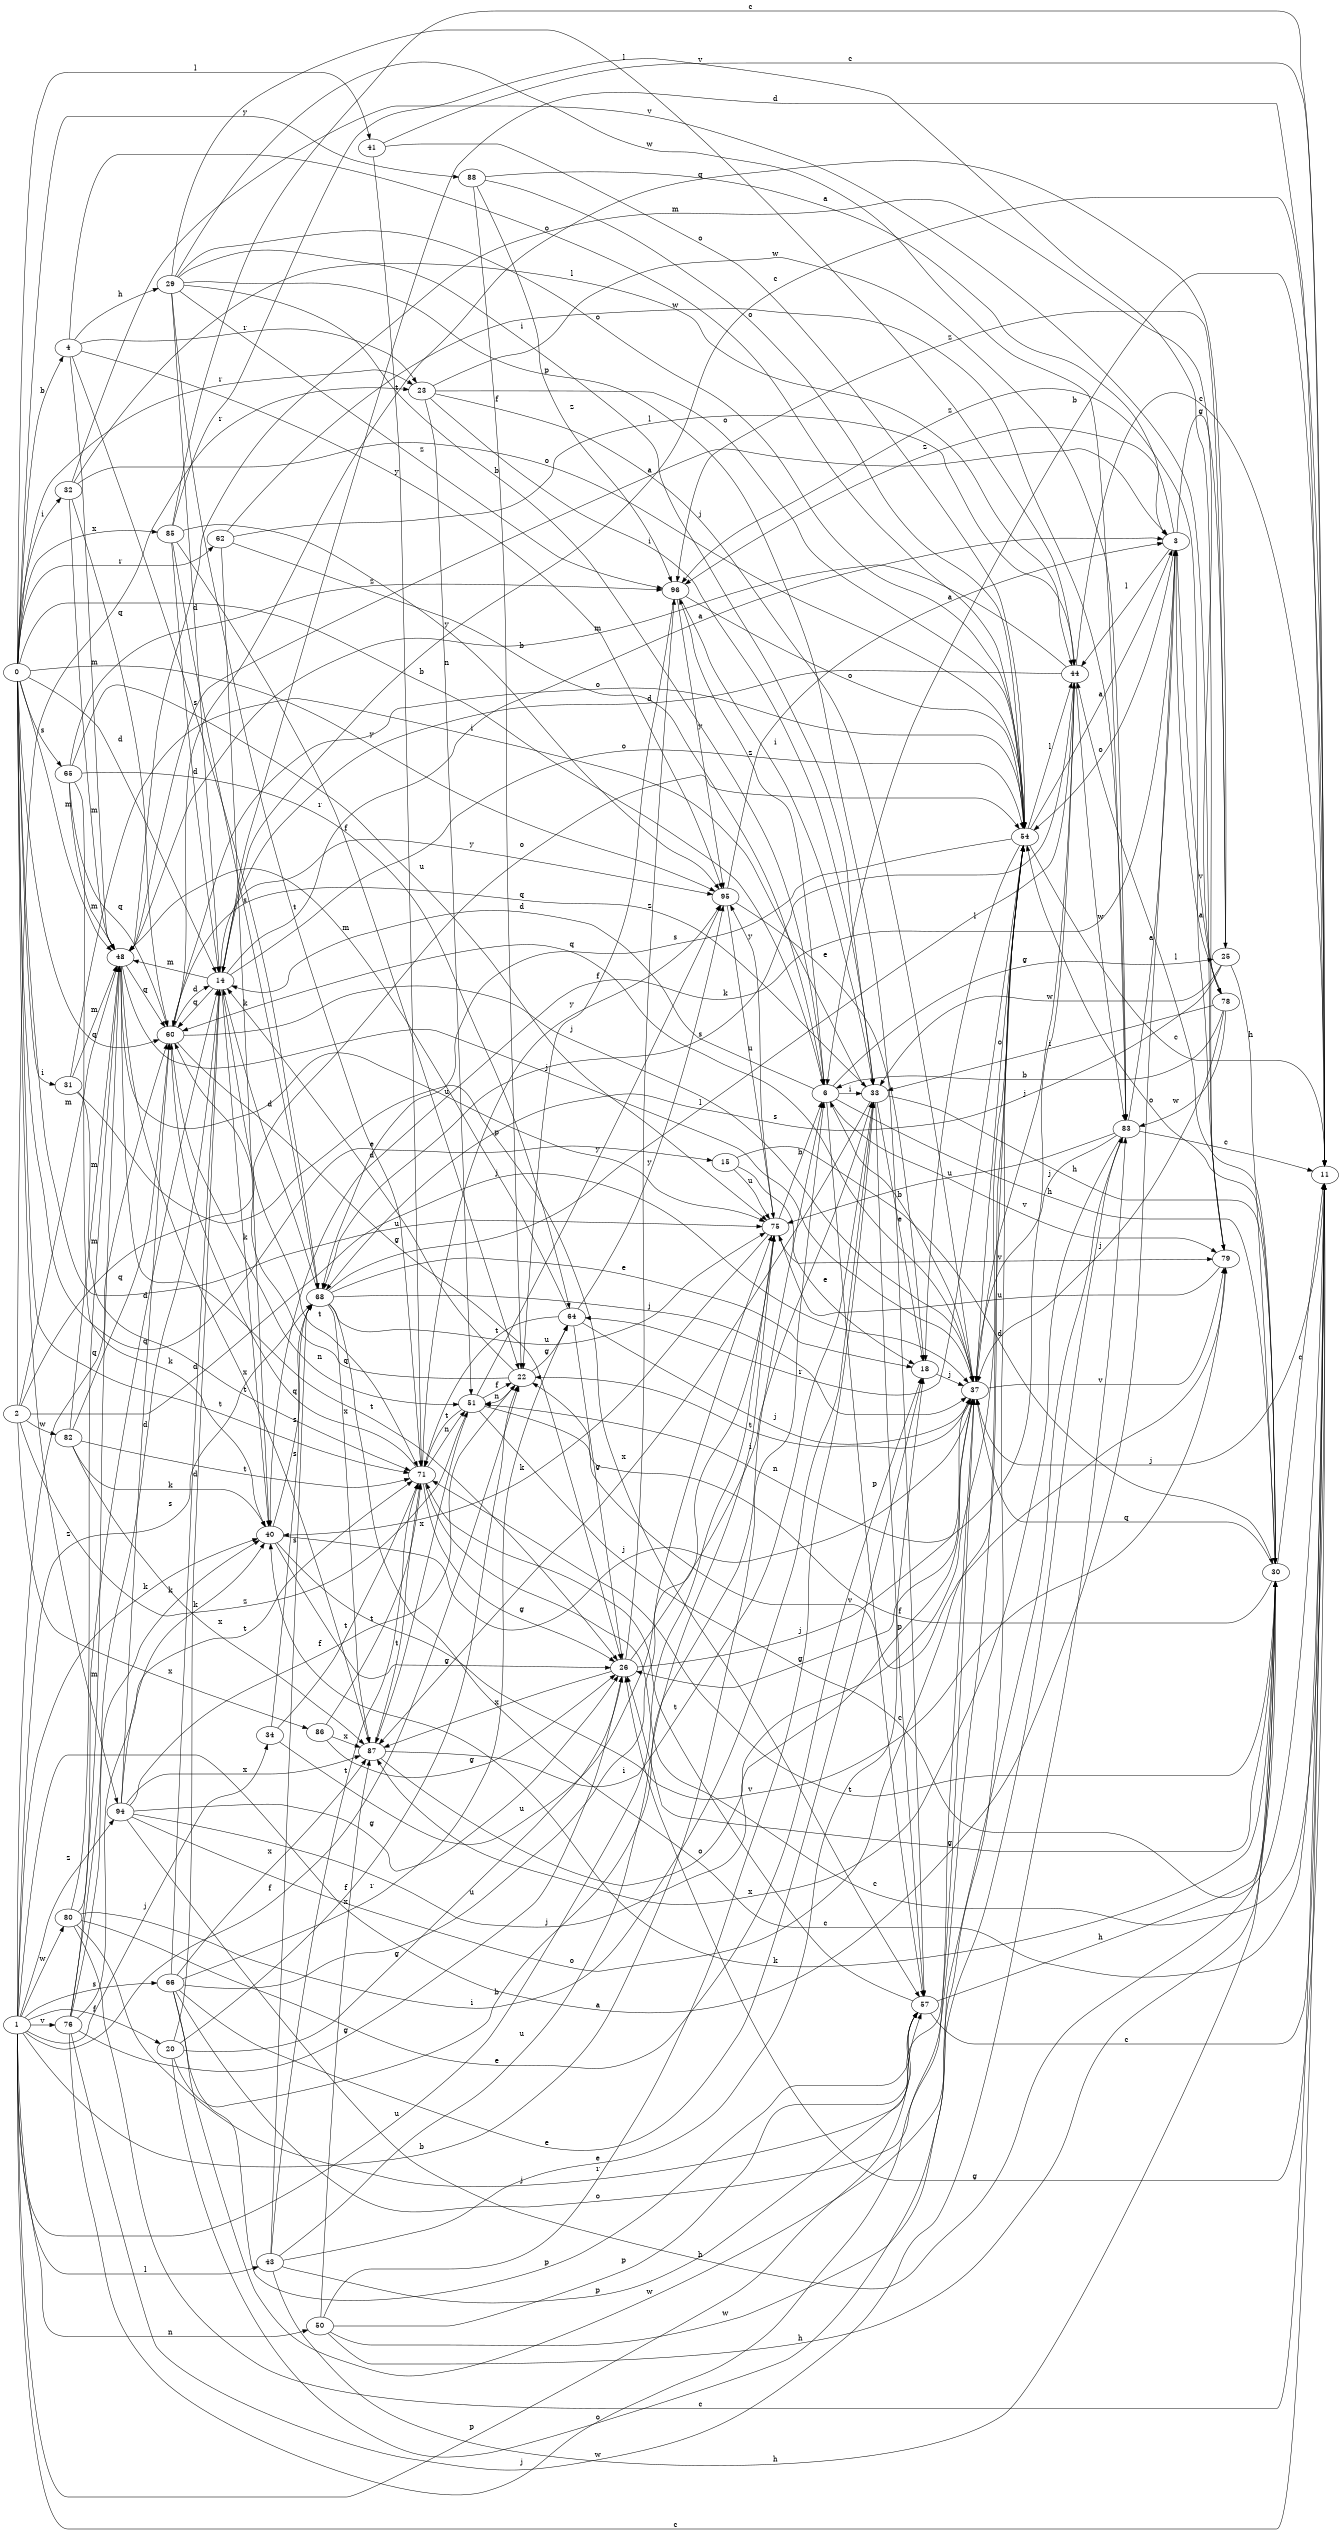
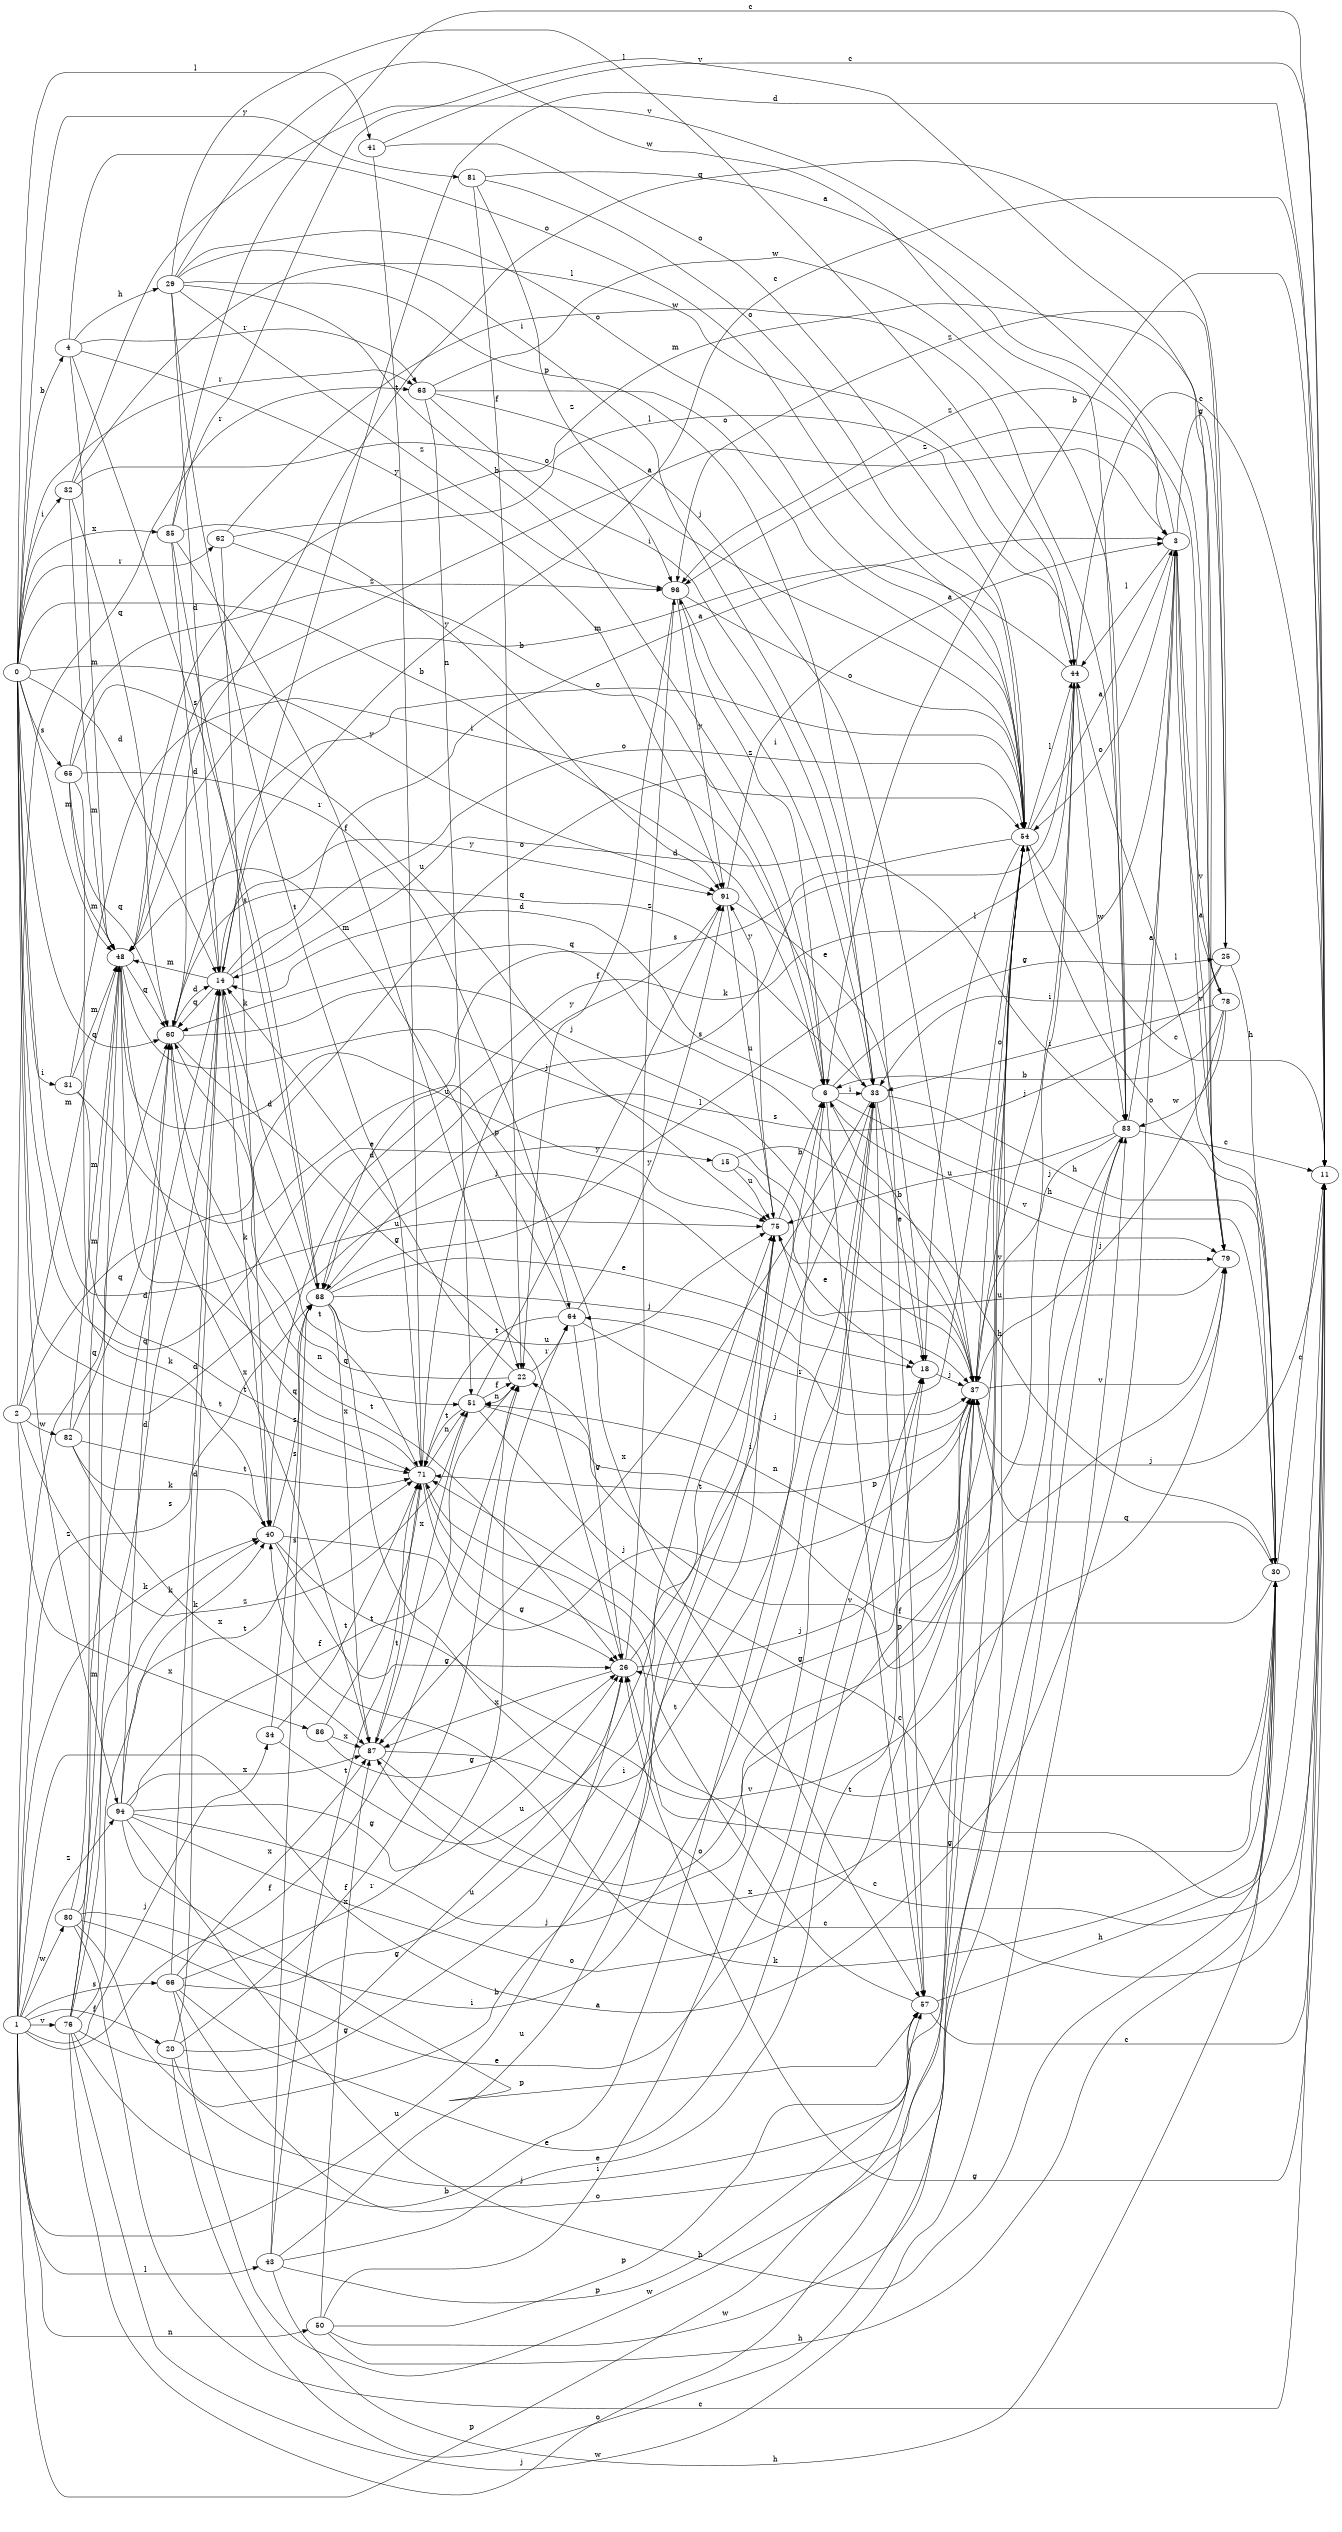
(472, 178) -> (472, 178)
(763, 214) -> (808, 323)
(422, 391) -> (422, 391)
(578, 705) -> (741, 865)
(726, 897) -> (726, 897)
none -> (1192, 898)
(1050, 997) -> (1050, 997)
(1000, 1334) -> (1000, 1334)
(547, 1352) -> (547, 1352)
(762, 1435) -> (709, 1491)
(566, 1450) -> none
(662, 1899) -> (676, 1913)
(598, 2169) -> (598, 2169)
(488, 2283) -> (501, 2092)
(1091, 2529) -> none
